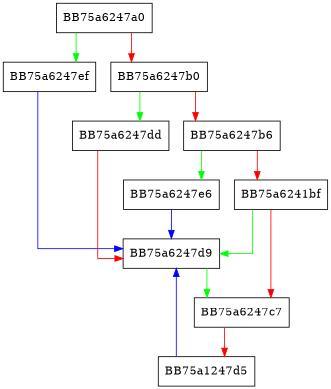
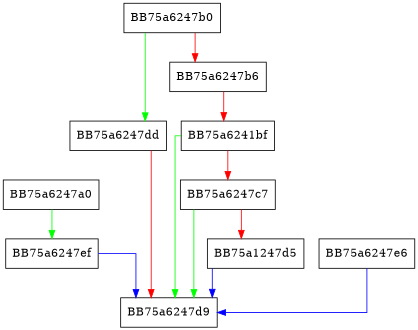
(132, 43) -> none
(201, 161) -> none
(207, 279) -> (194, 250)
